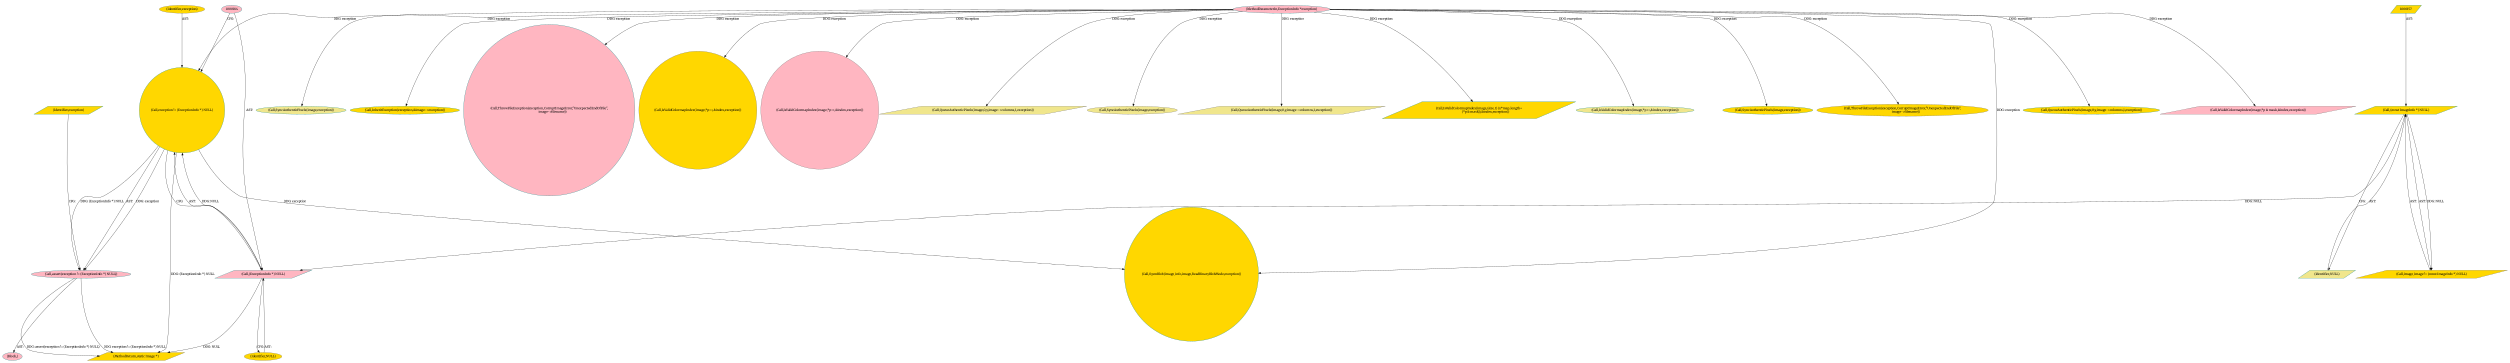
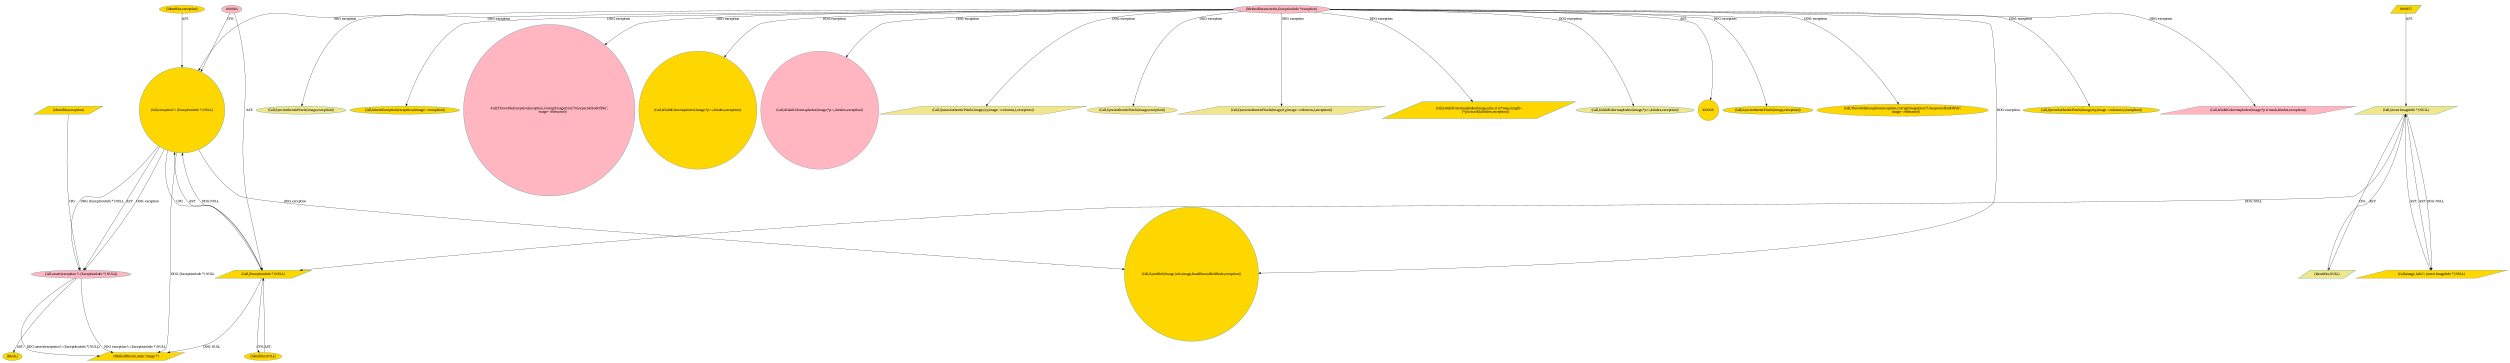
none -> (1708, 110)
(2406, 110) -> (2406, 110)
(263, 274) -> (263, 274)
(2432, 274) -> (2432, 274)
(12, 356) -> (12, 356)
